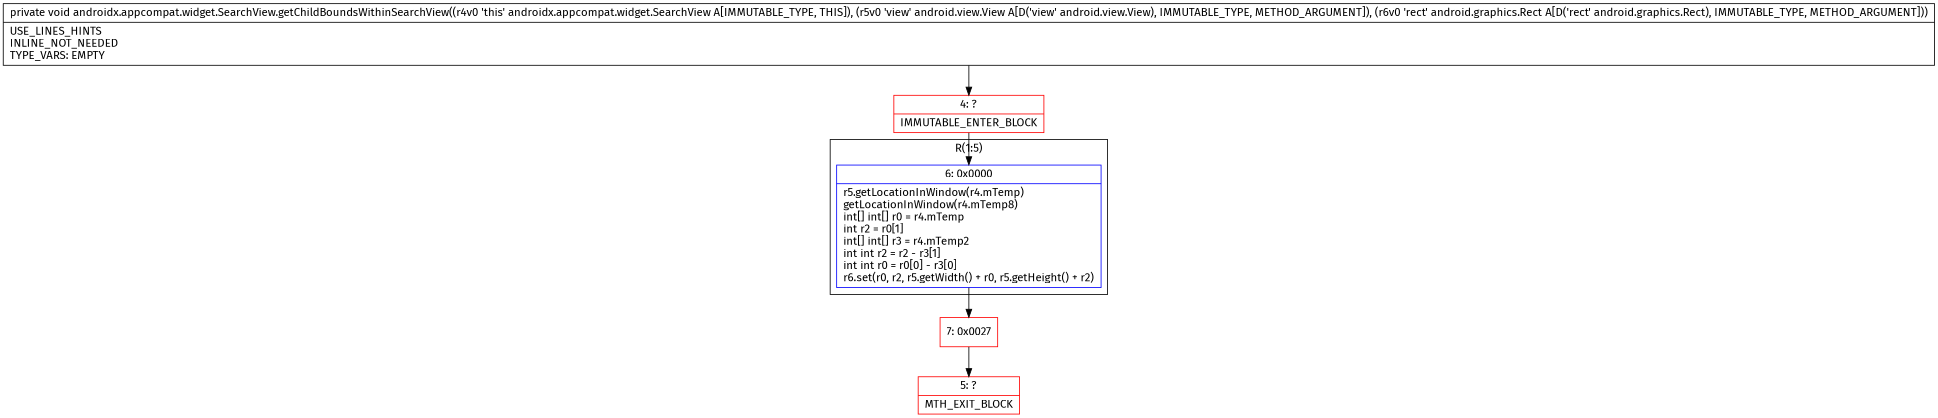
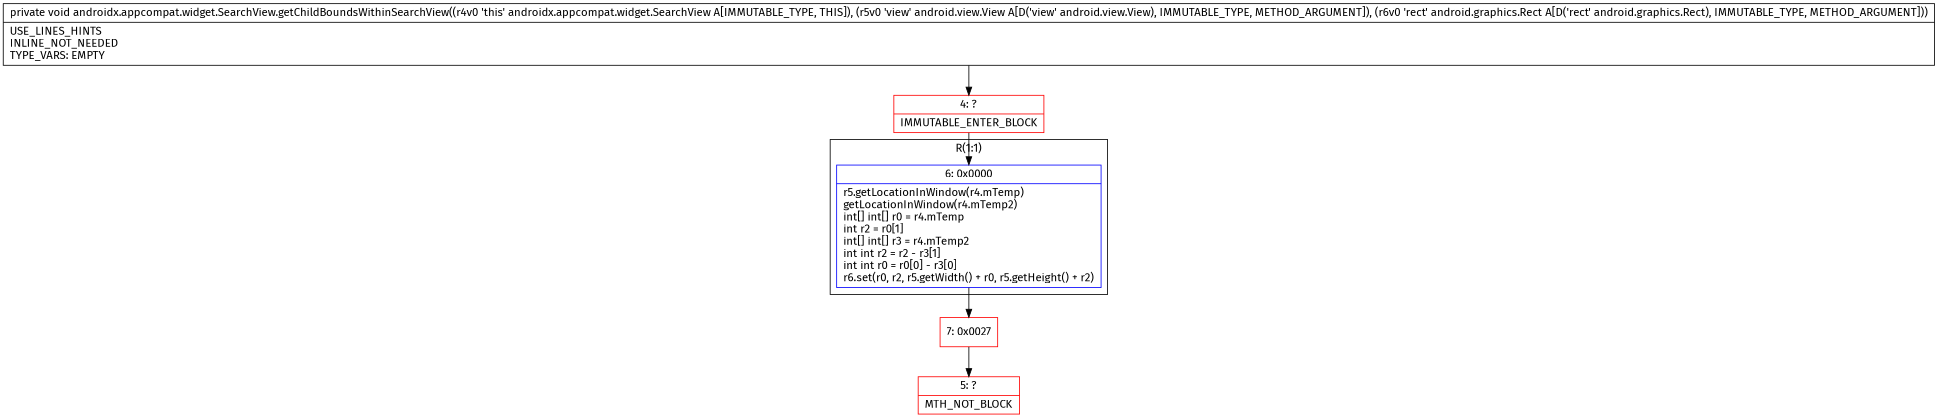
(969, 149) -> (969, 149)
(931, 205) -> (930, 205)
(969, 404) -> (969, 404)
